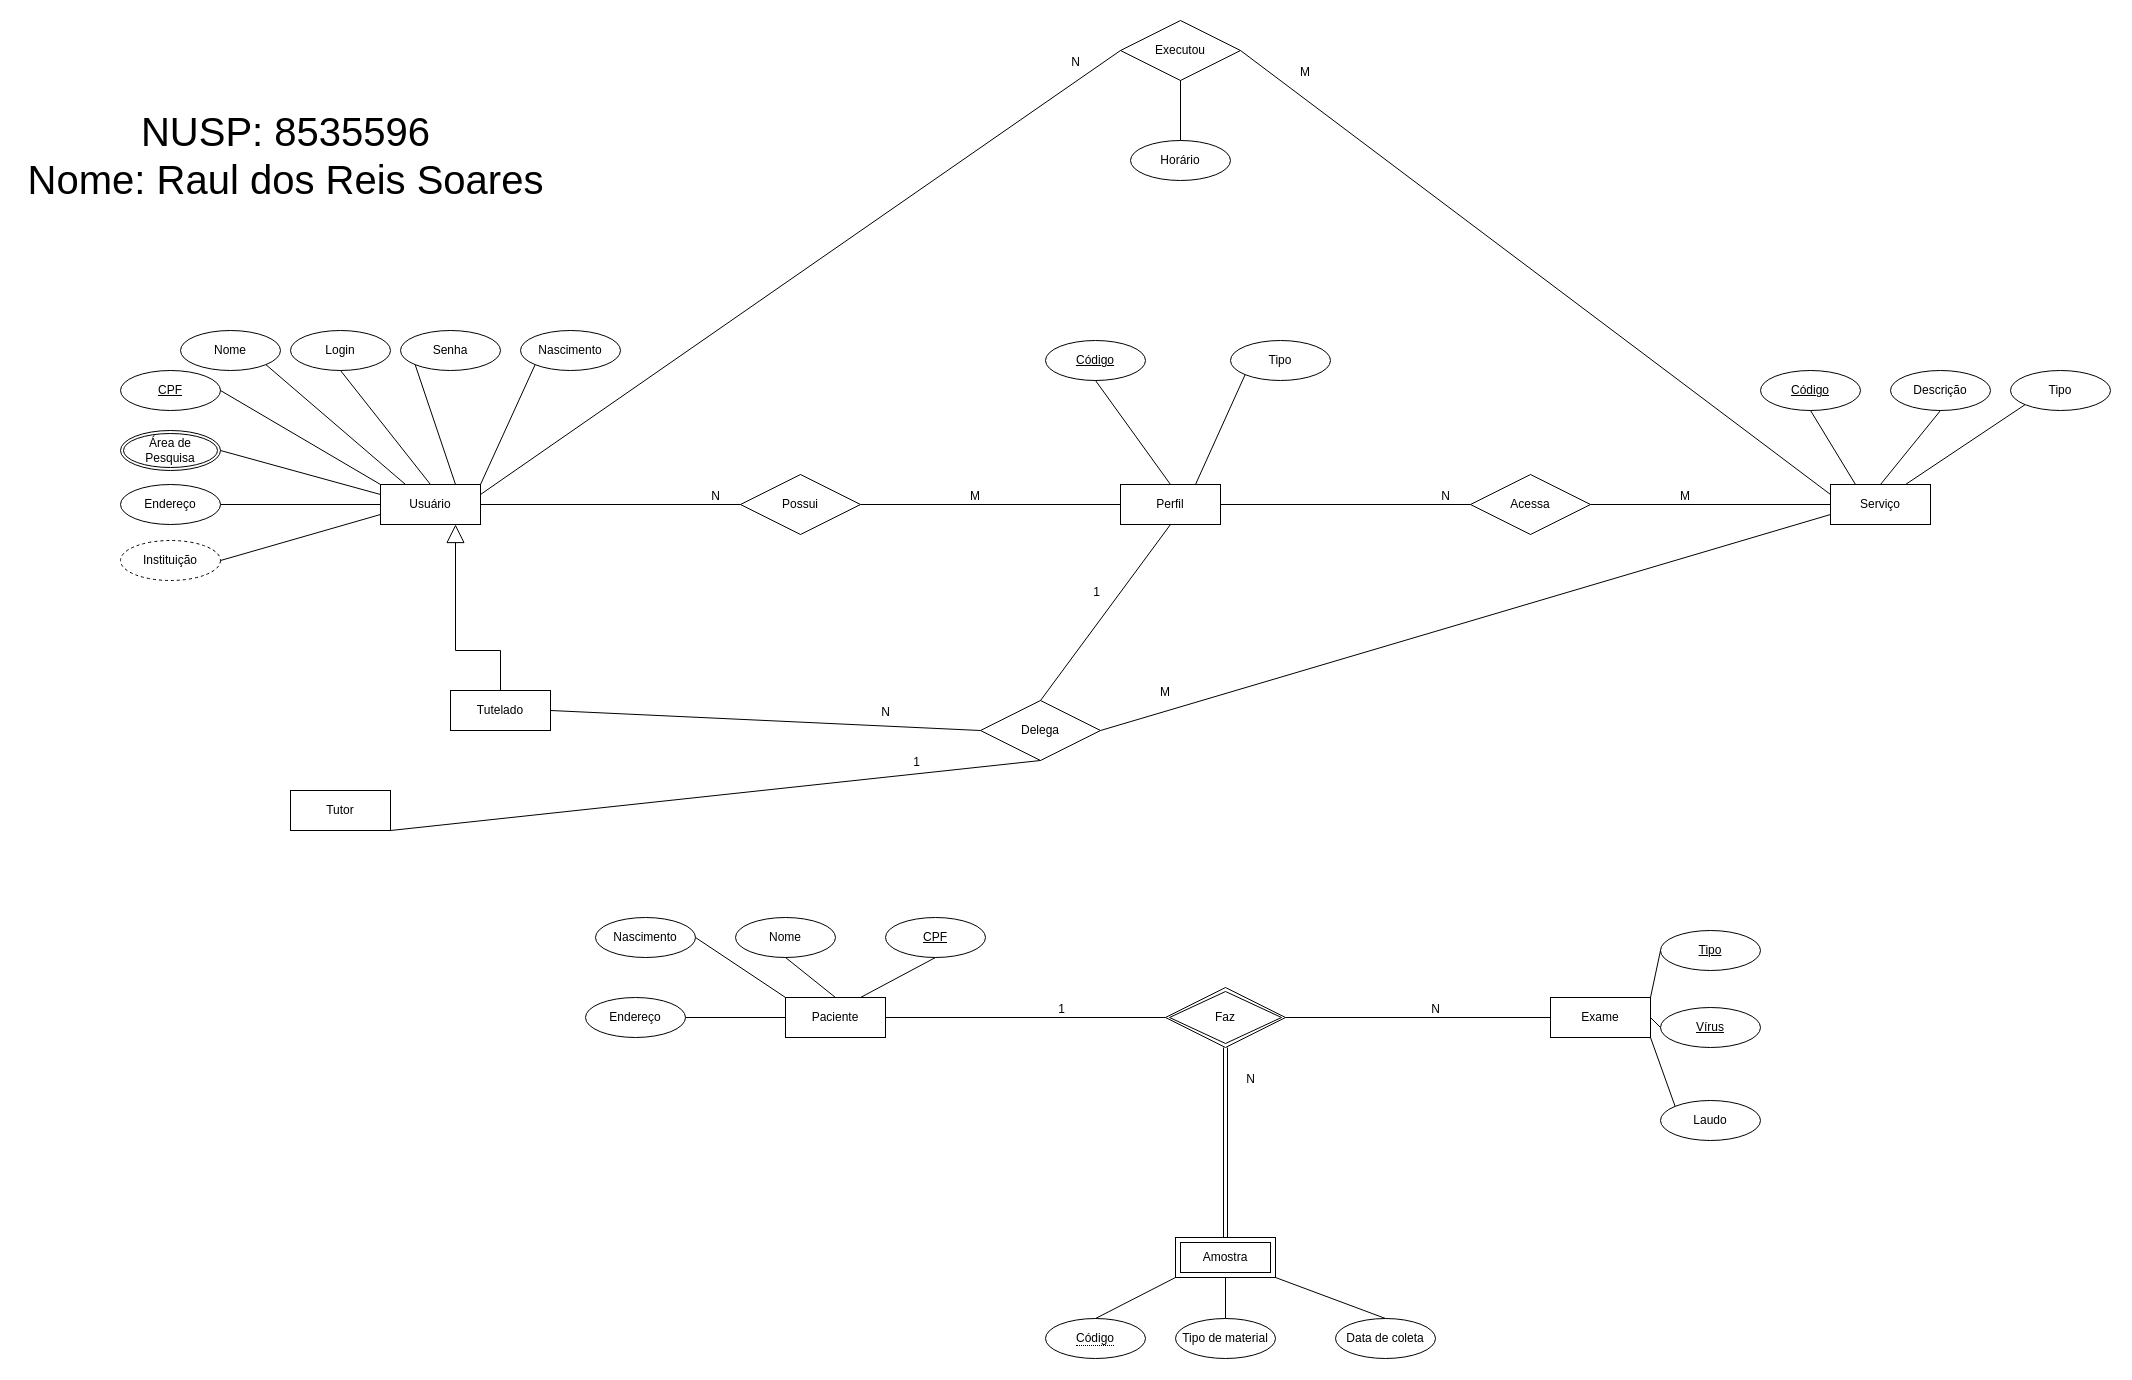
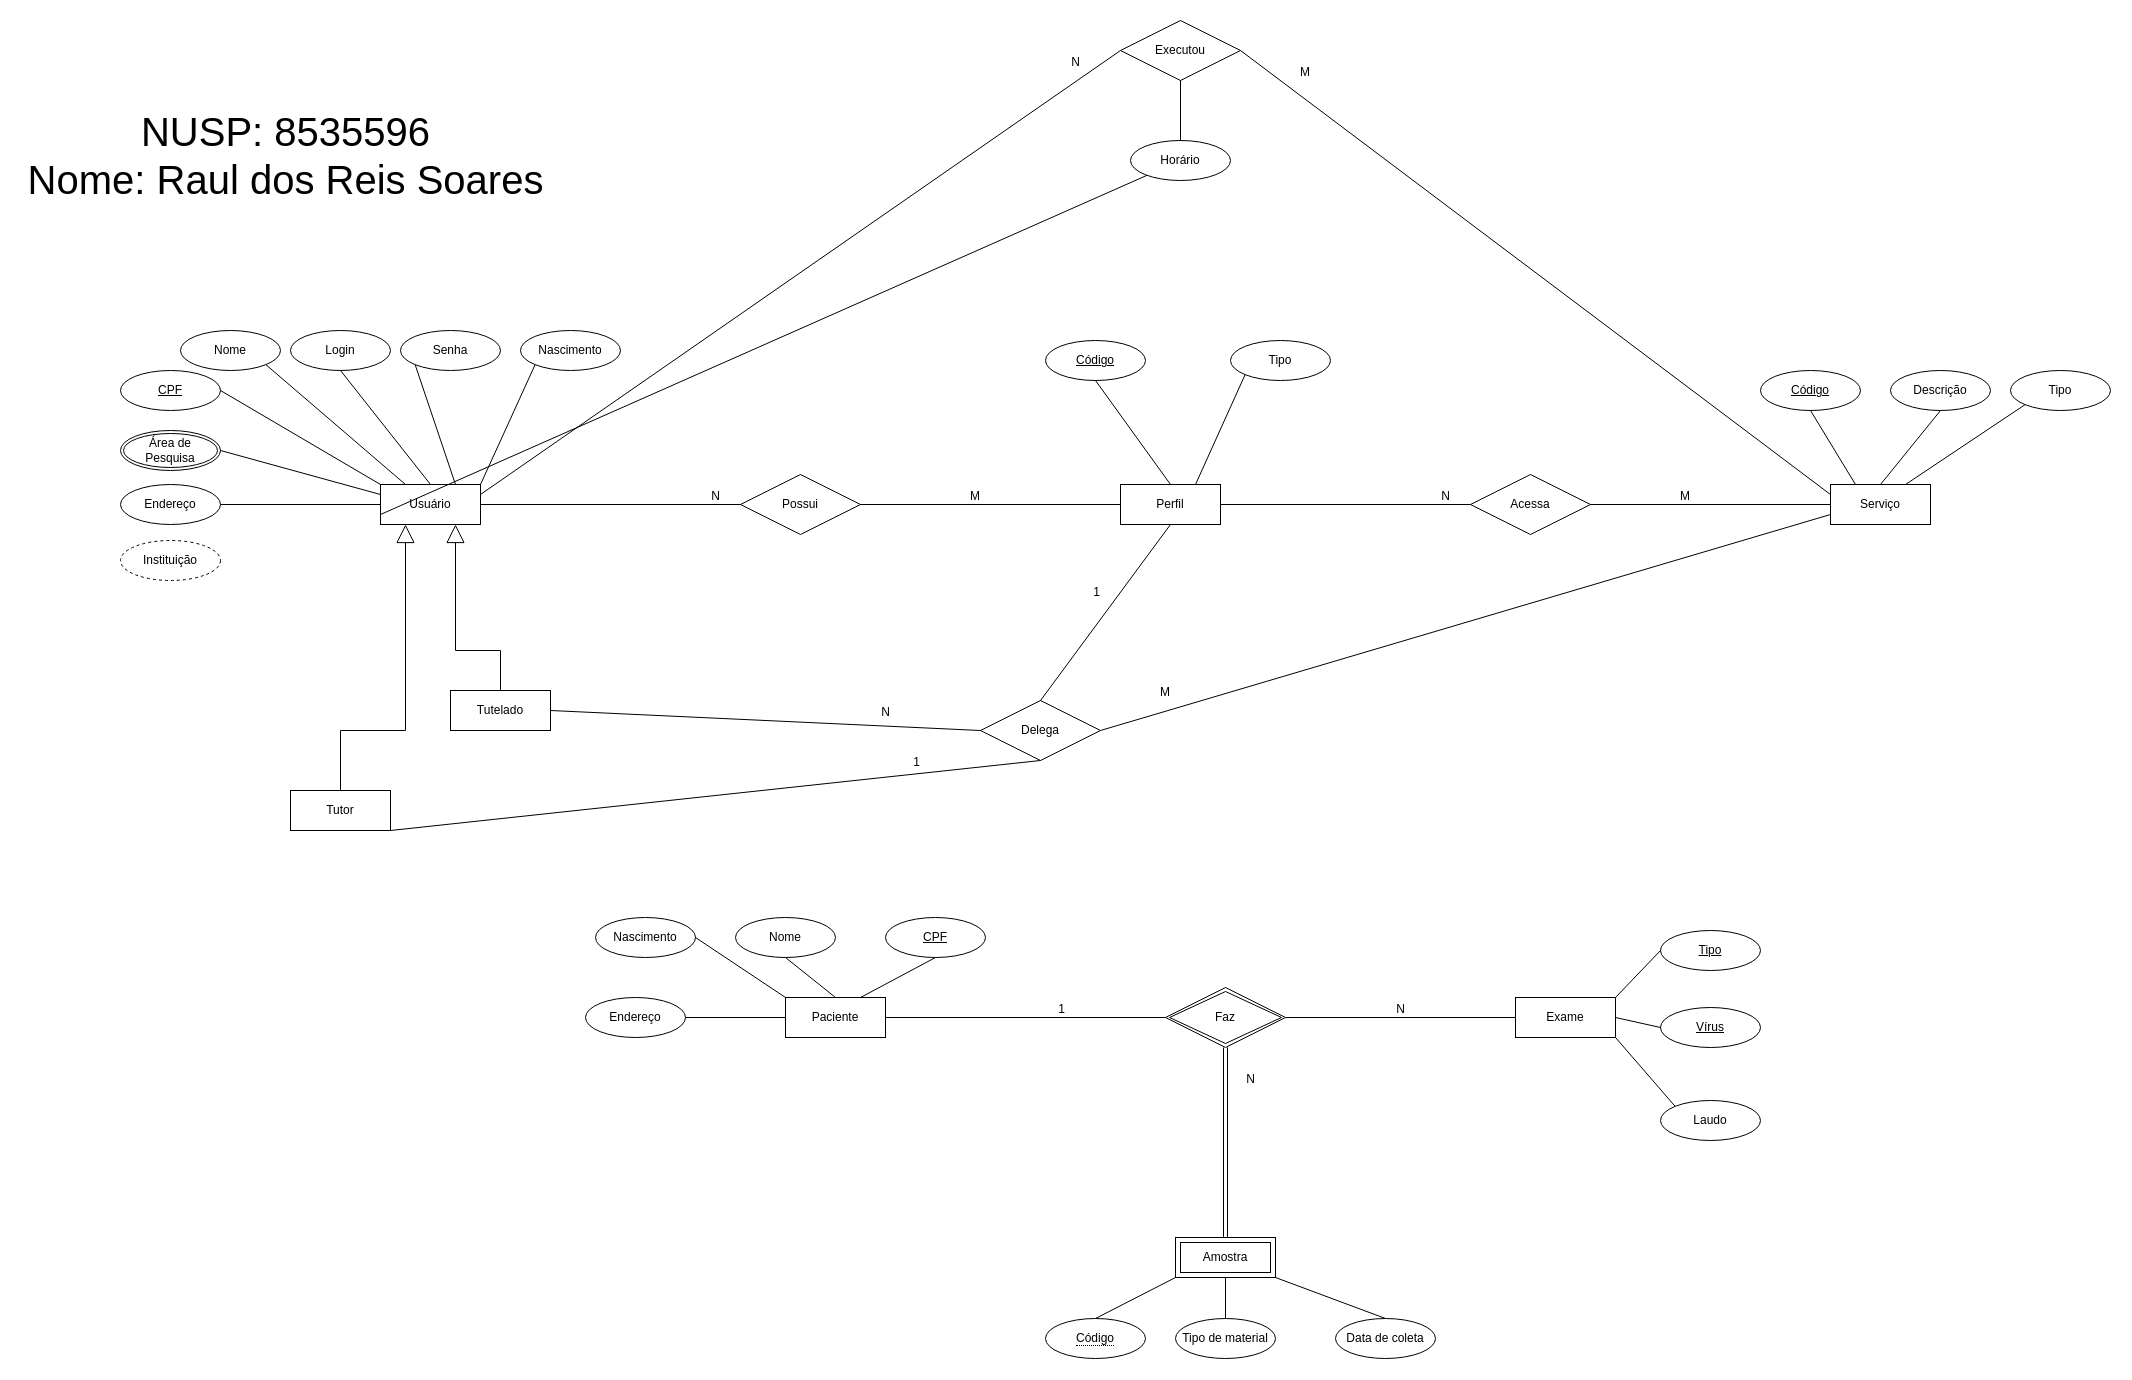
(301, 538) -> (863, 301)
none -> (406, 699)
(1601, 1018) -> (1566, 1018)
